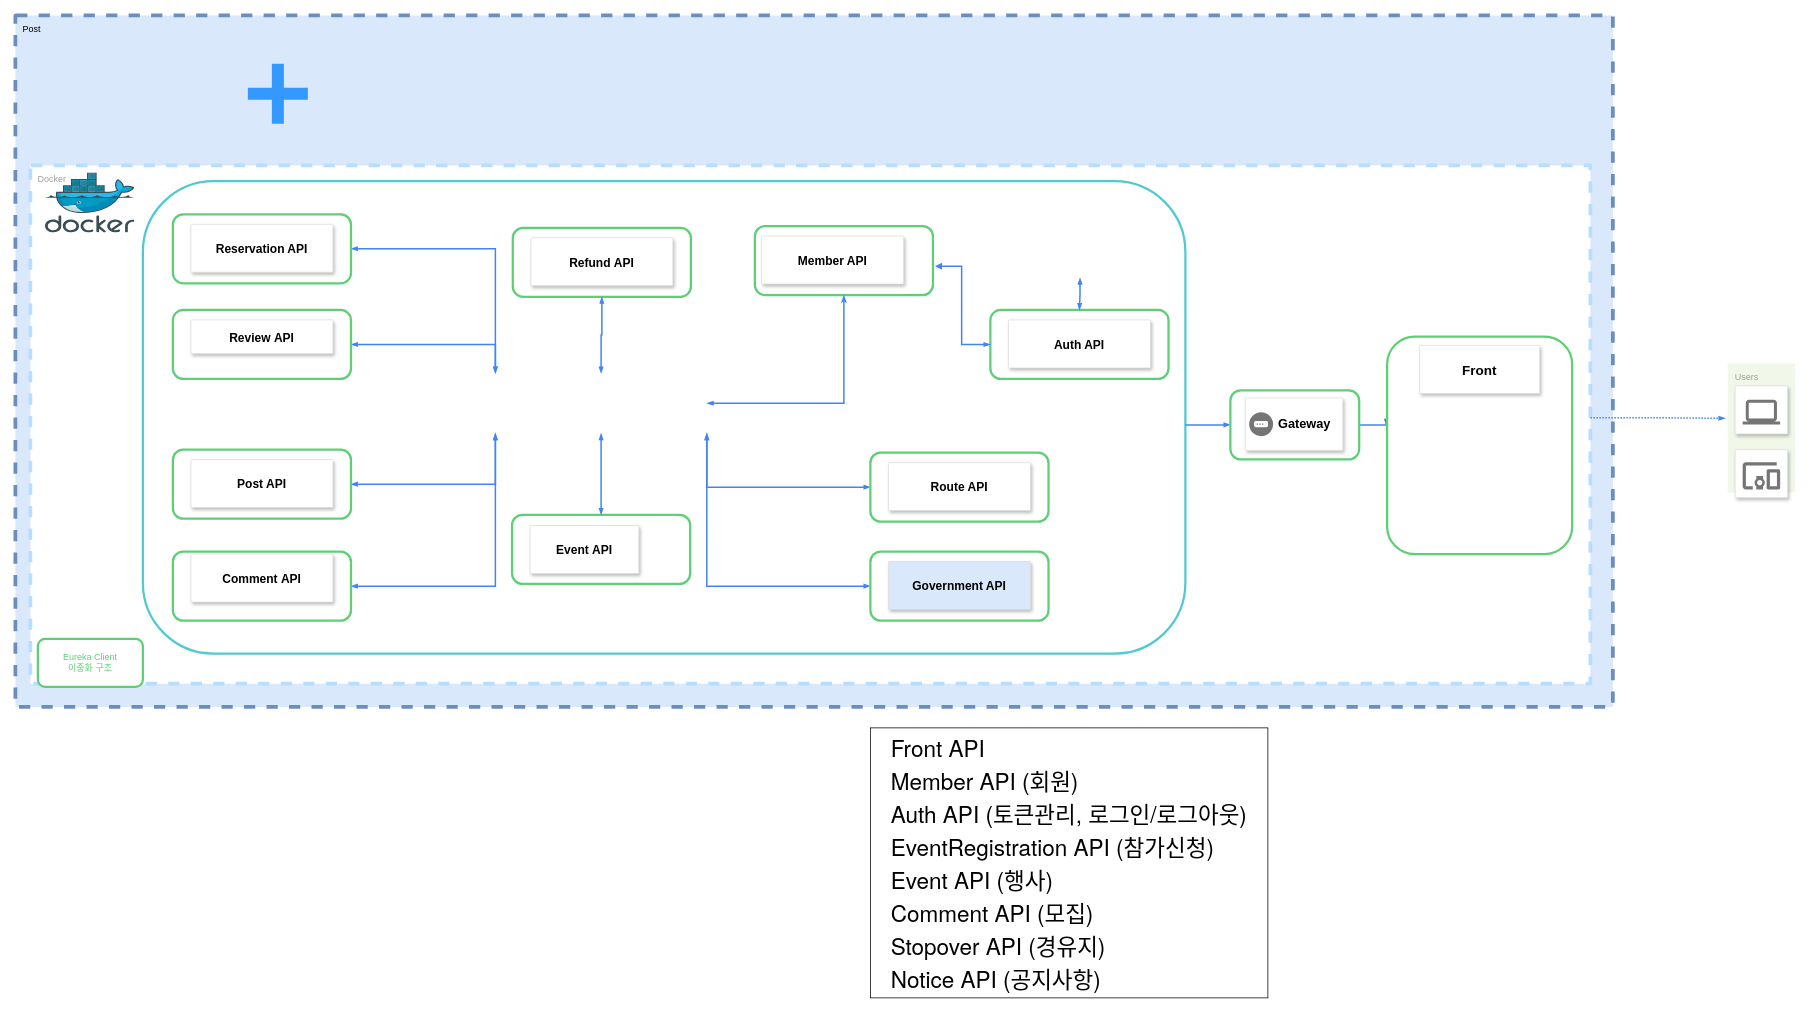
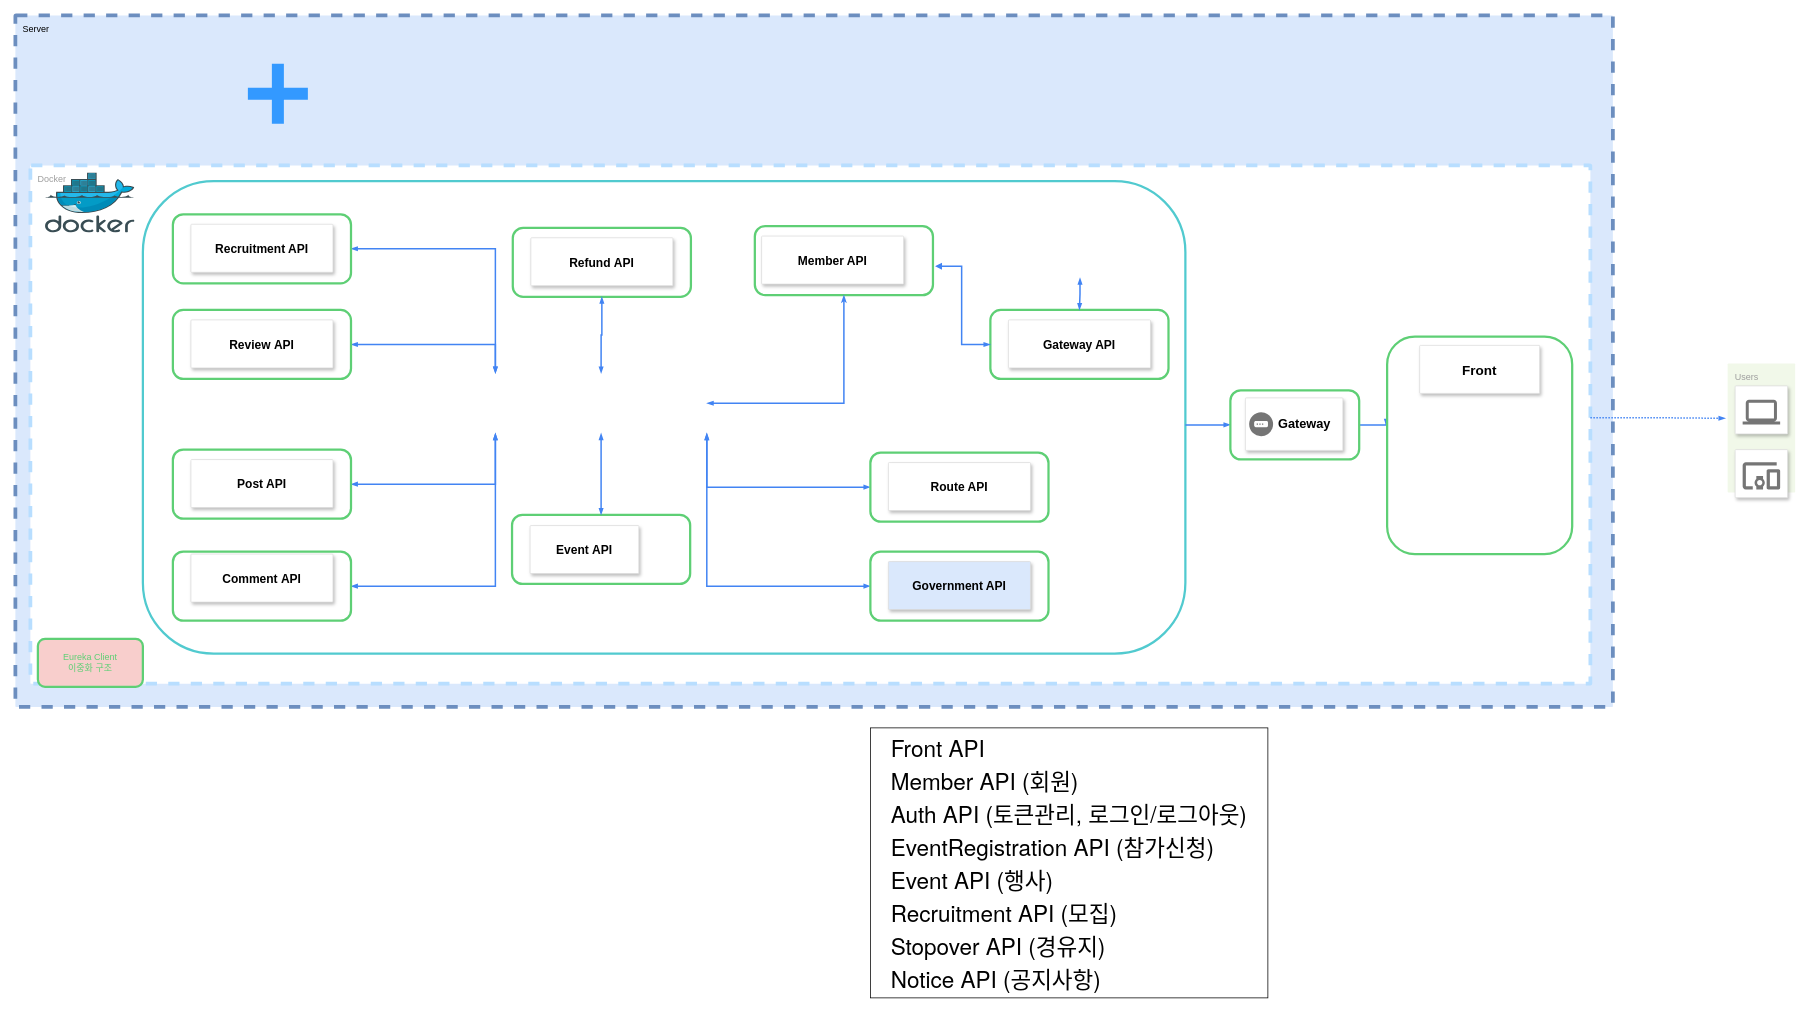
(33, 29) -> (38, 29)
(262, 249) -> (262, 249)
(262, 337) -> (262, 344)
(1079, 345) -> (1079, 345)
(90, 663) -> (90, 663)
(1069, 863) -> (1069, 863)
